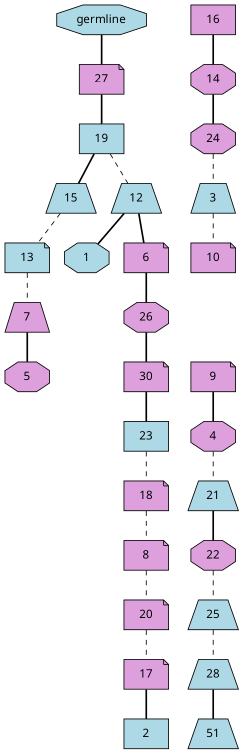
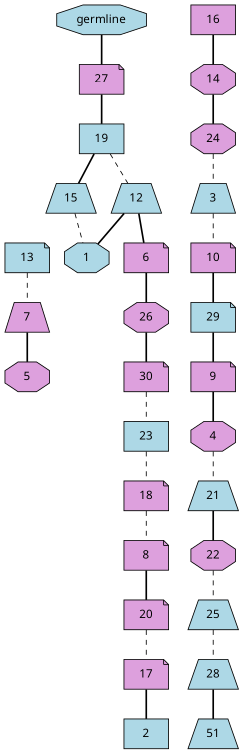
(49, 228) -> (79, 228)
none -> (213, 317)
(146, 407) -> (146, 407)
(146, 585) -> (146, 585)
